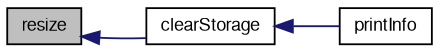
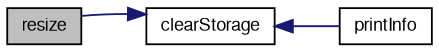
(123, 38) -> (105, 14)
